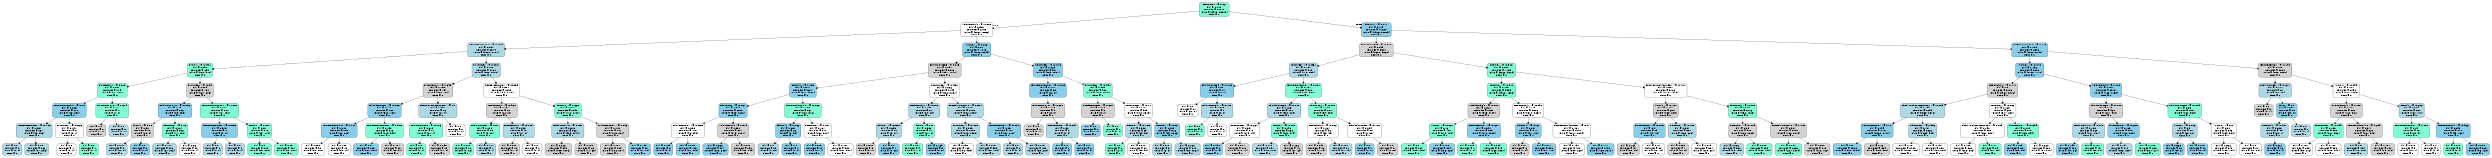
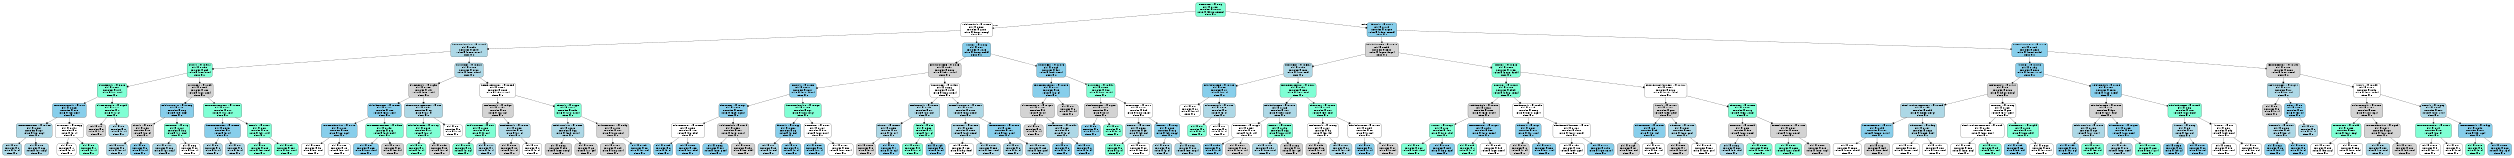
none -> (1068, 110)
(1493, 149) -> (1493, 149)
(1847, 149) -> (1847, 149)
none -> (2298, 149)
